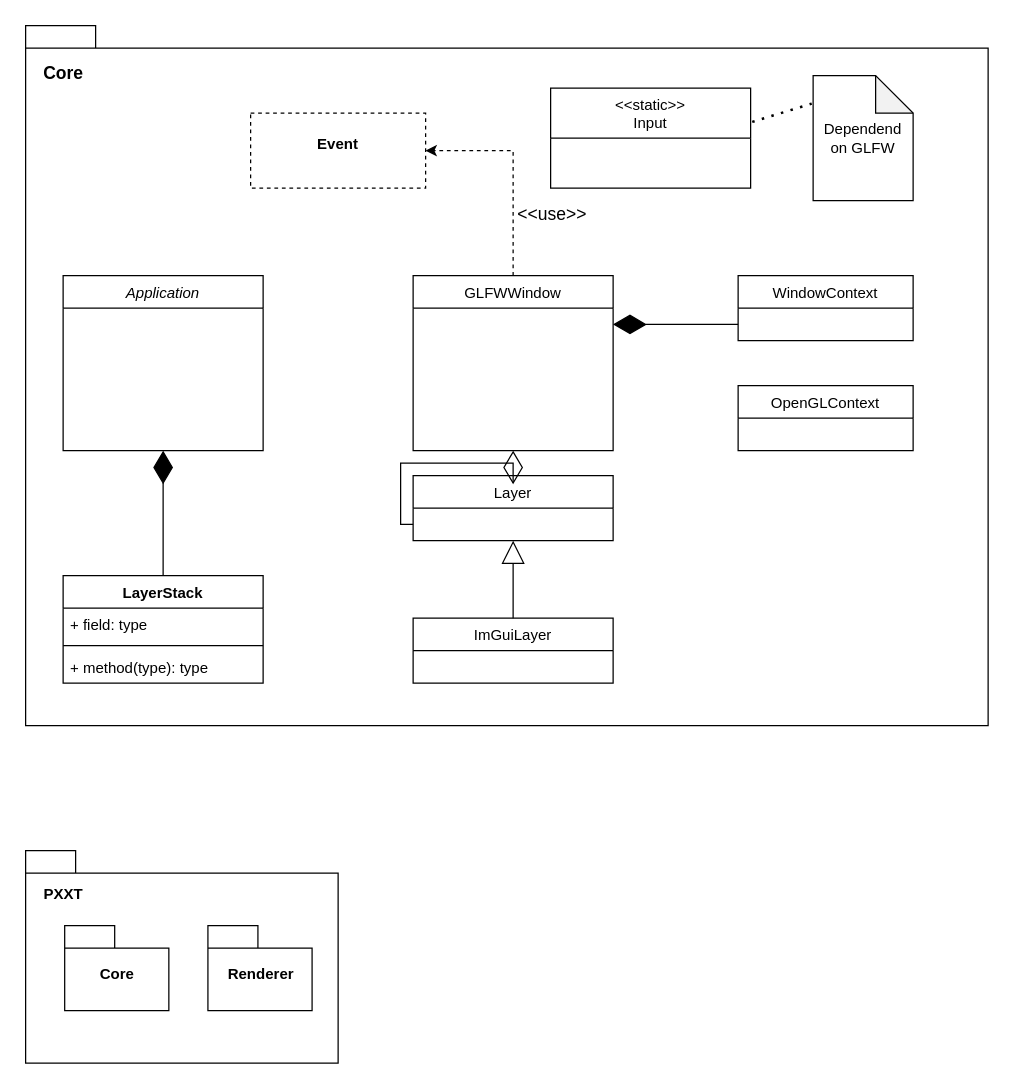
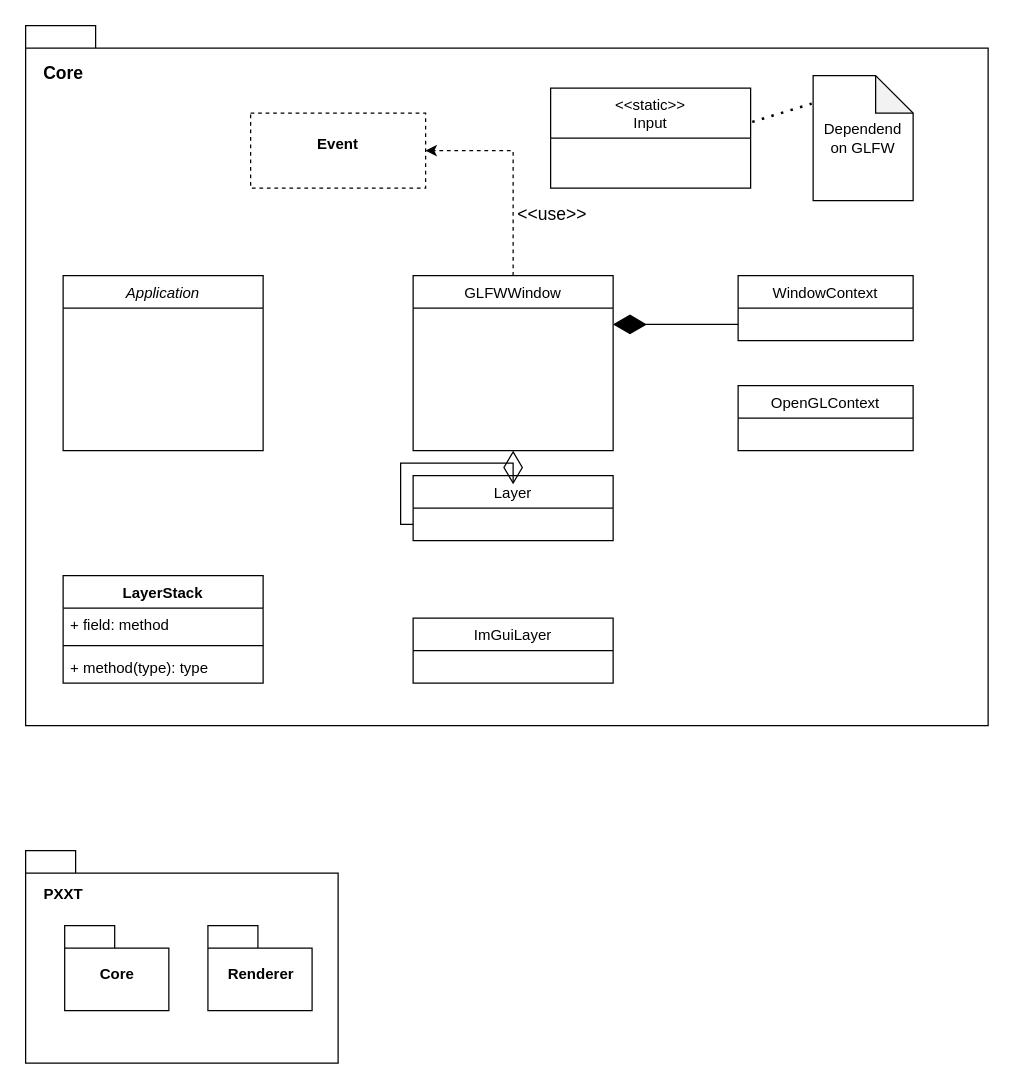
(163, 529) -> none
(513, 590) -> none
(115, 625) -> (123, 625)
